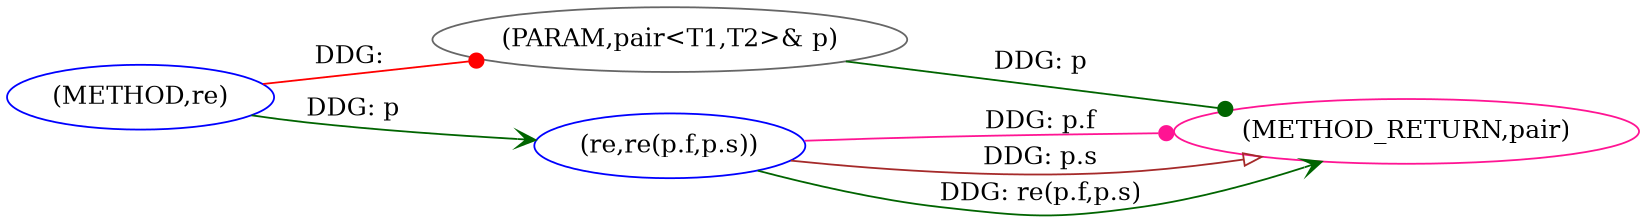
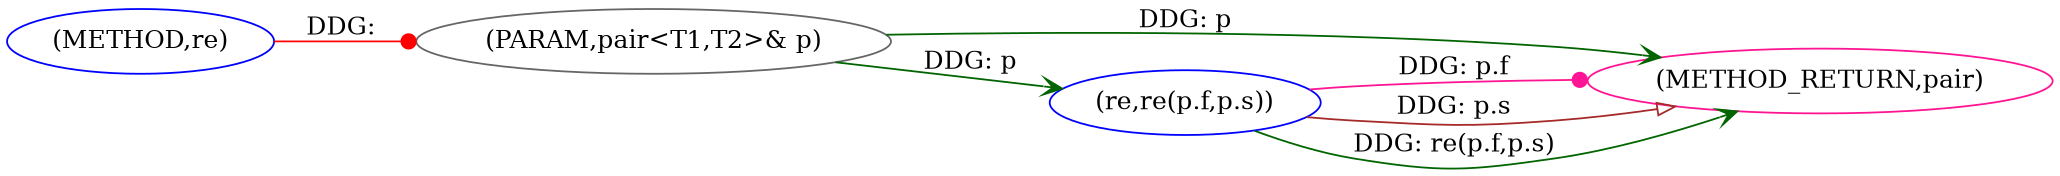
(1032, 85) -> (1265, 35)
(384, 130) -> (940, 74)
